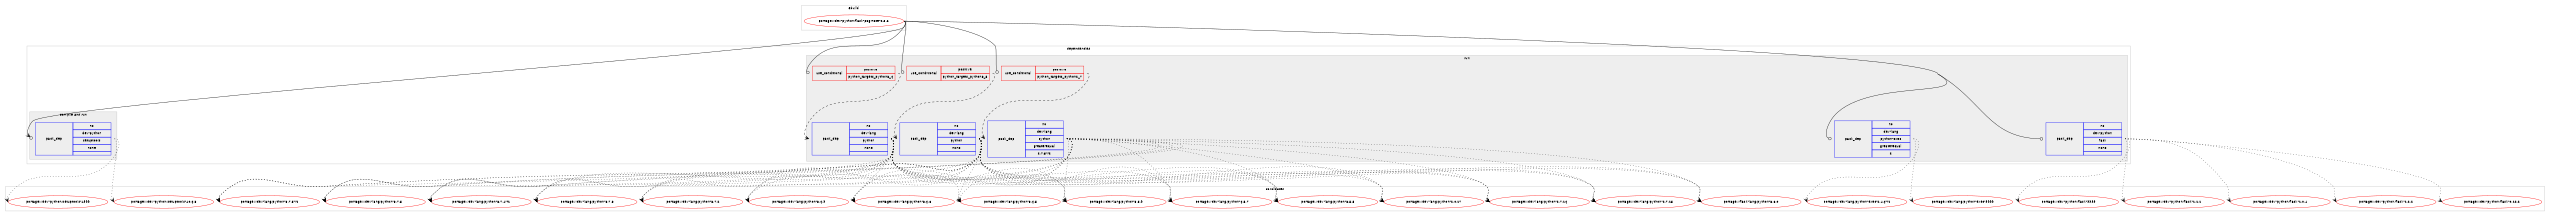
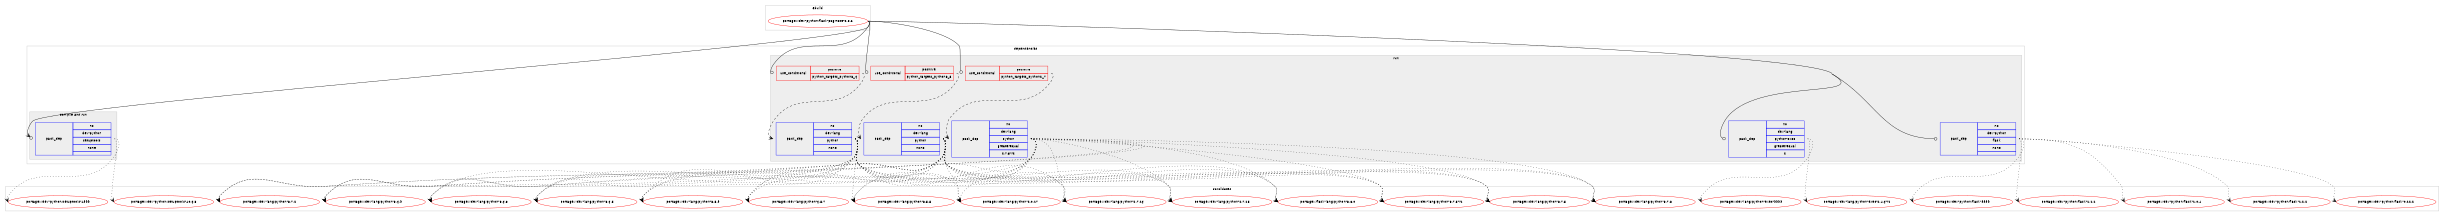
(481, 202) -> none
